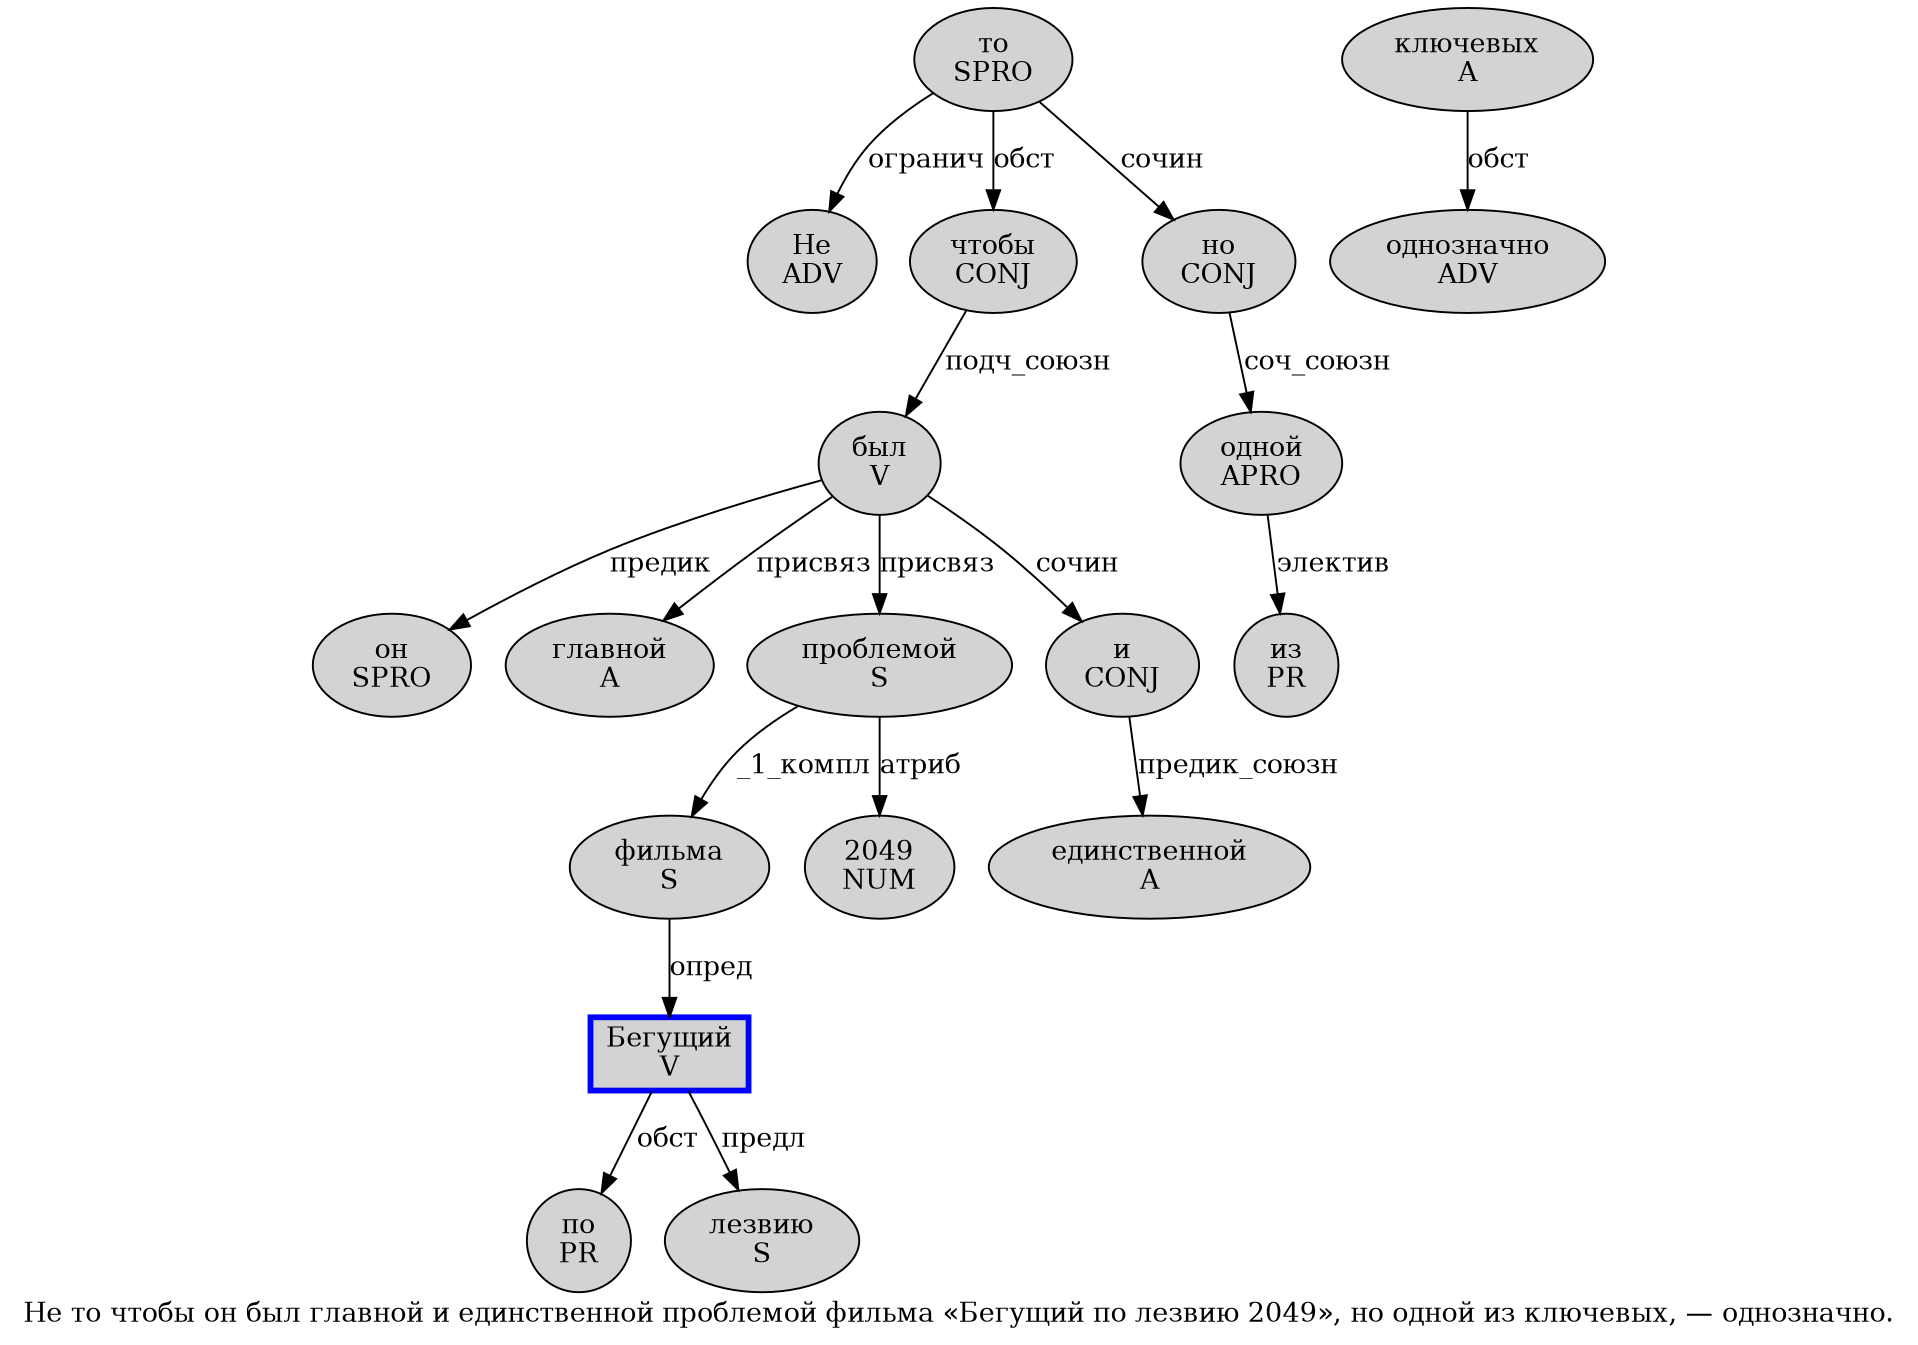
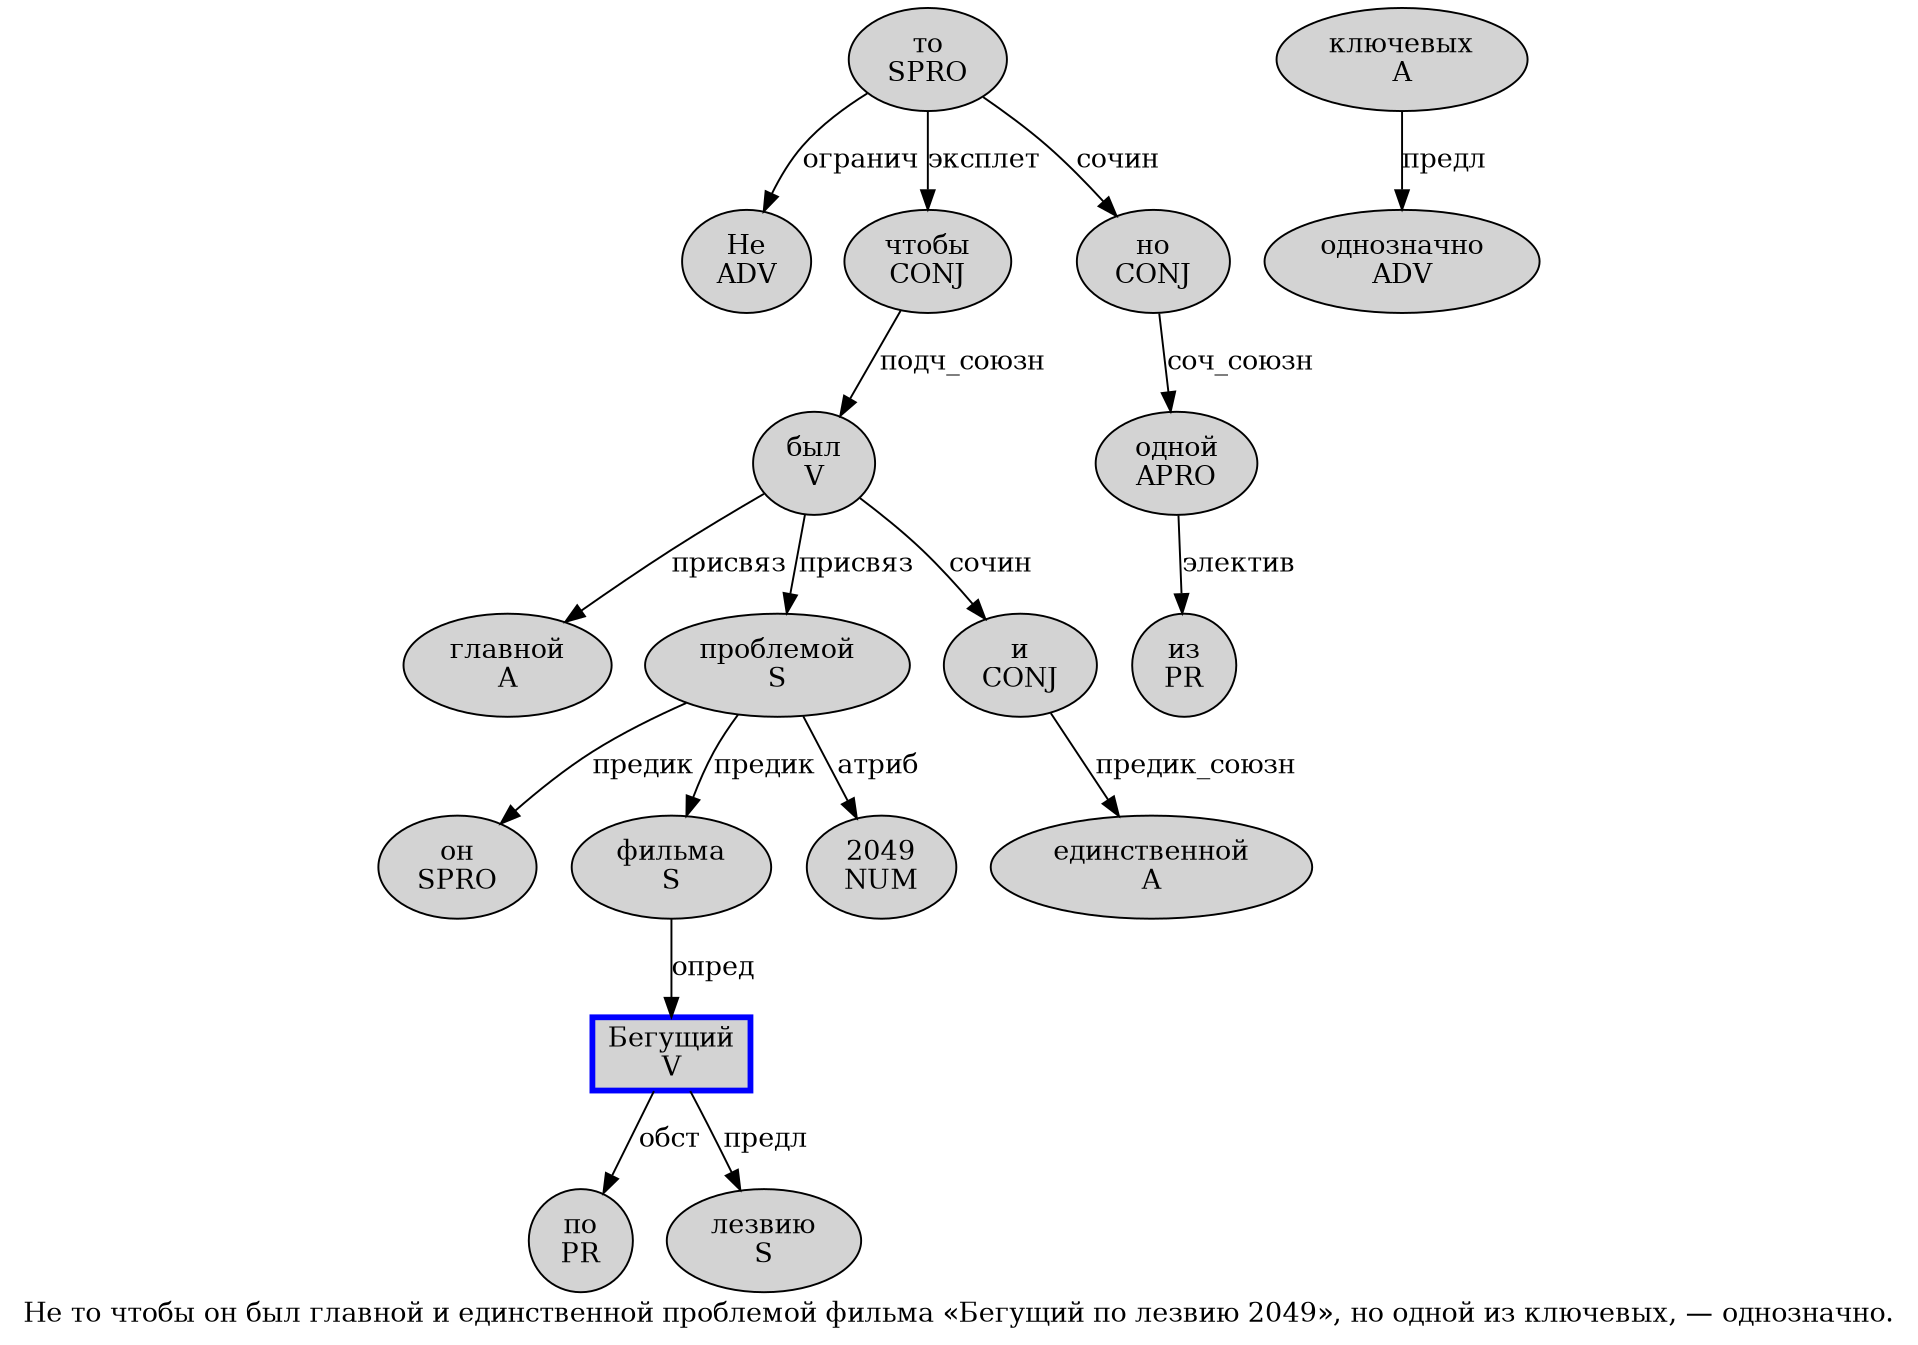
(1024, 160) -> (984, 160)
(1498, 160) -> (1444, 160)
(639, 538) -> (596, 749)
(804, 766) -> (765, 766)
